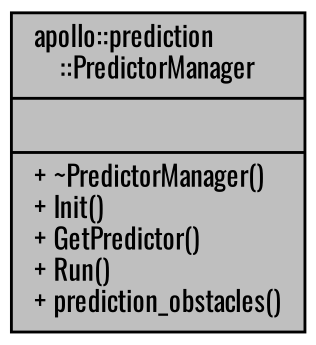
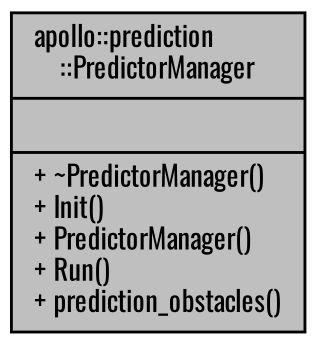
(117, 241) -> (142, 241)
